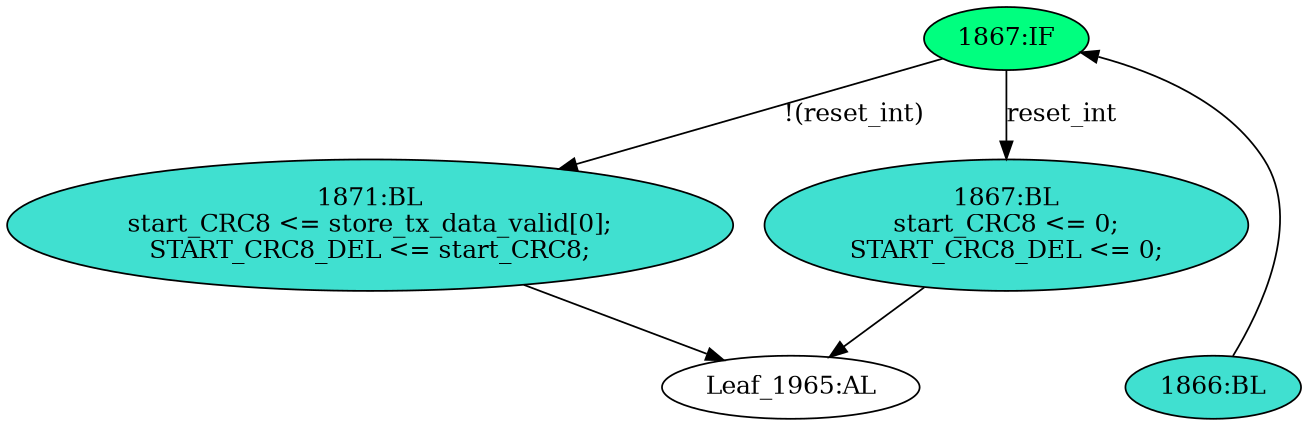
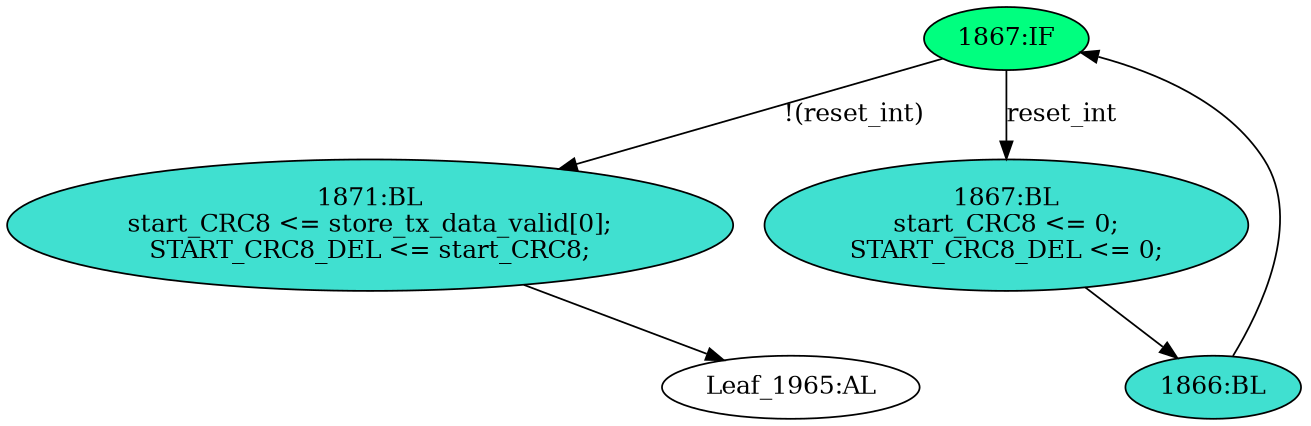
(884, 317) -> (1124, 317)
